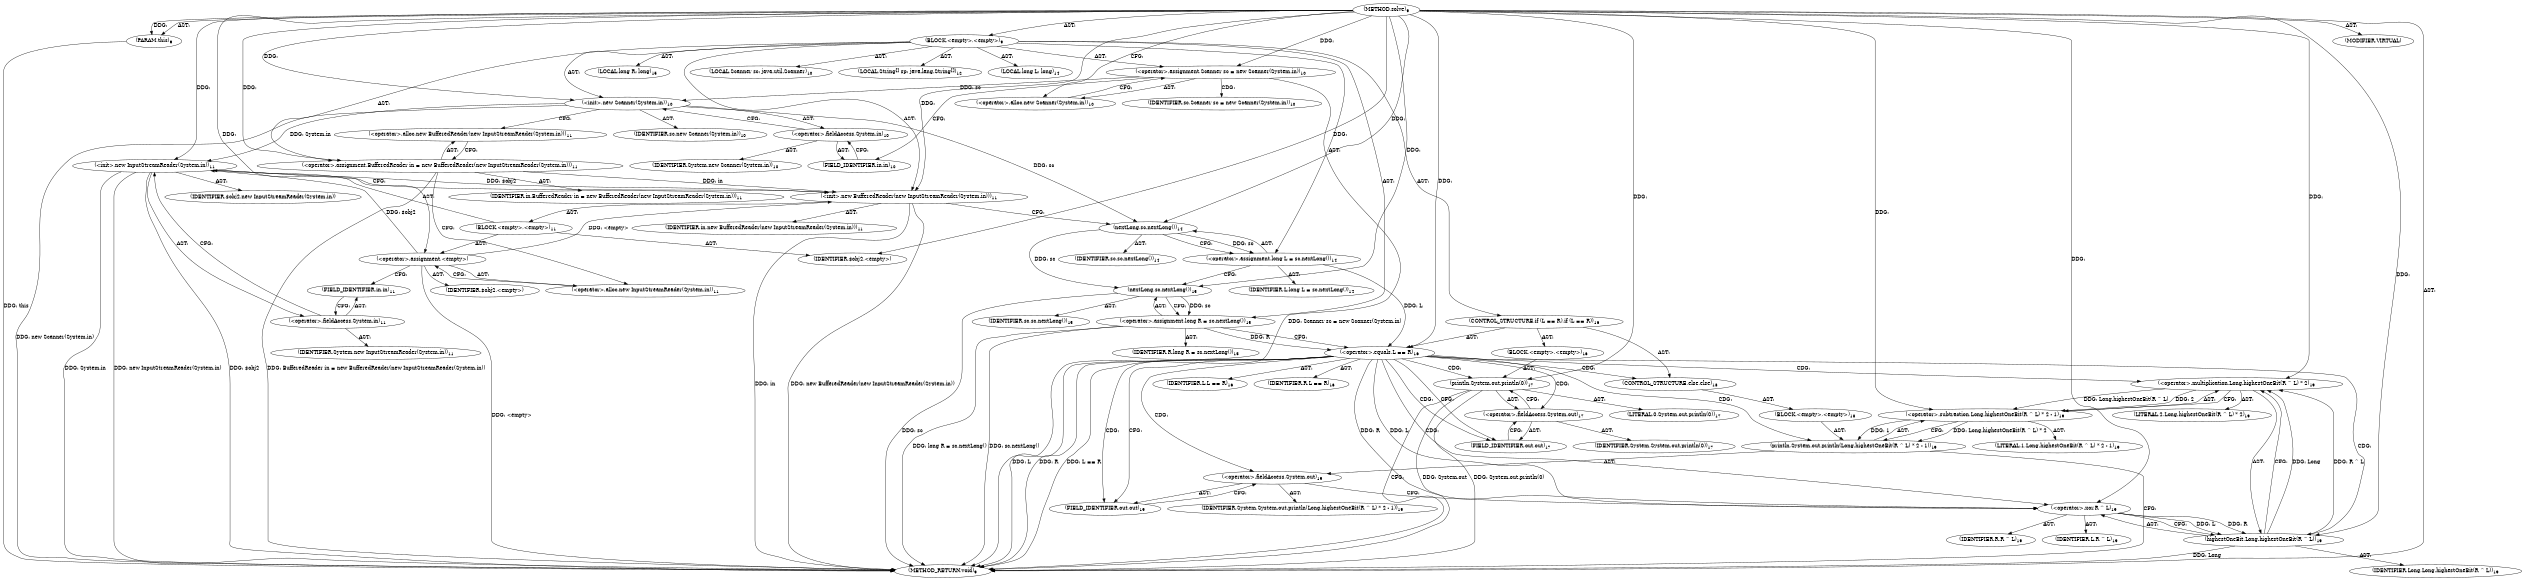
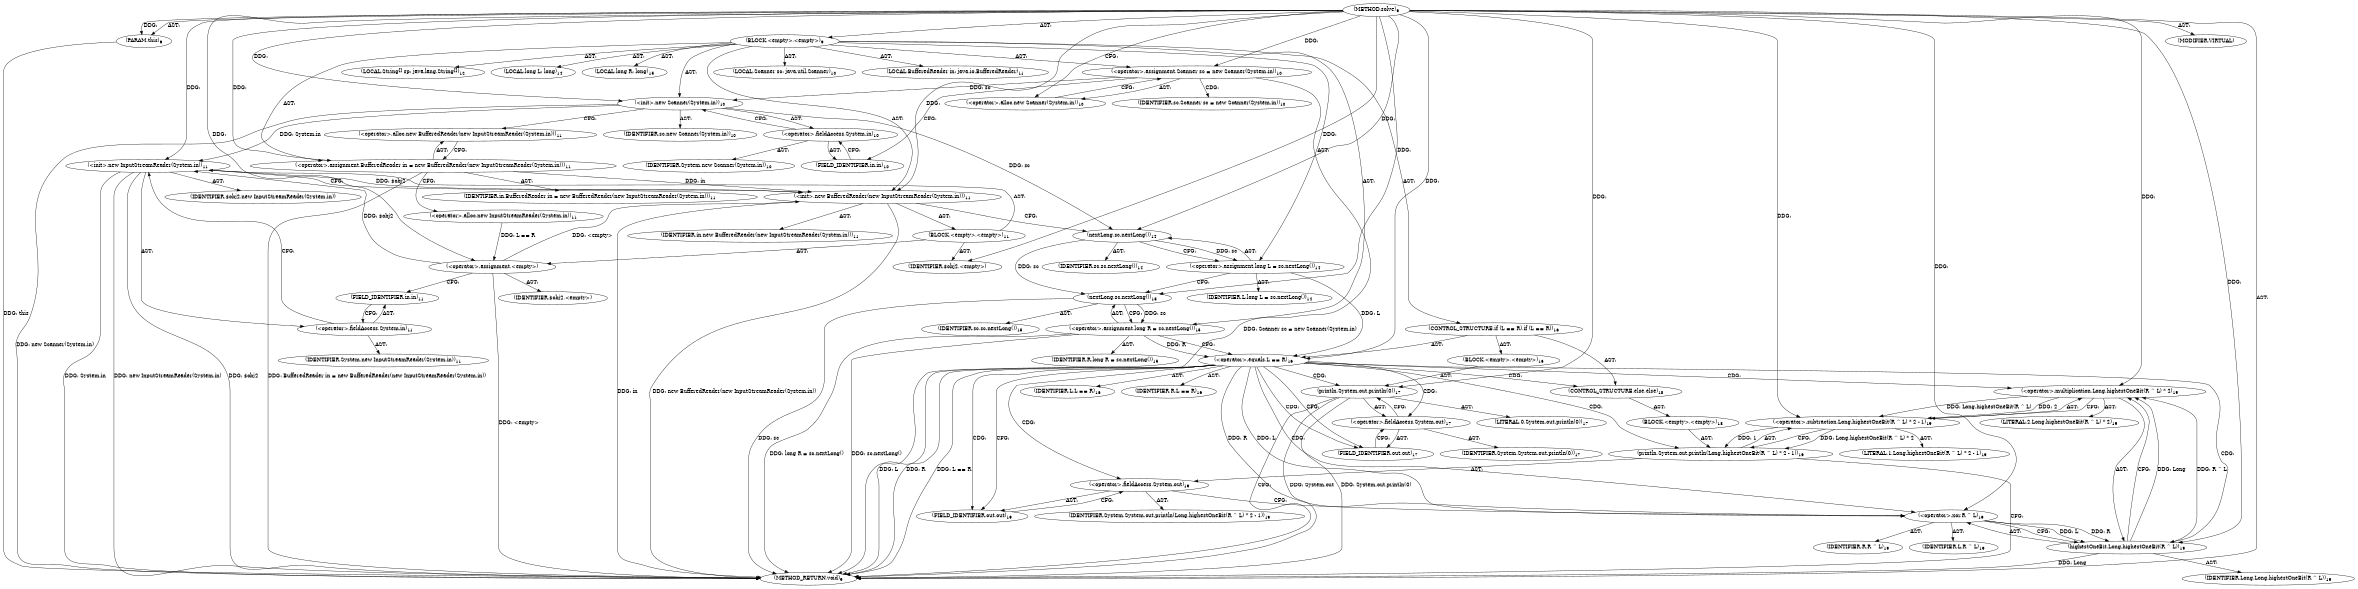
none -> (955, 72)
(460, 275) -> (518, 236)
(509, 281) -> none
